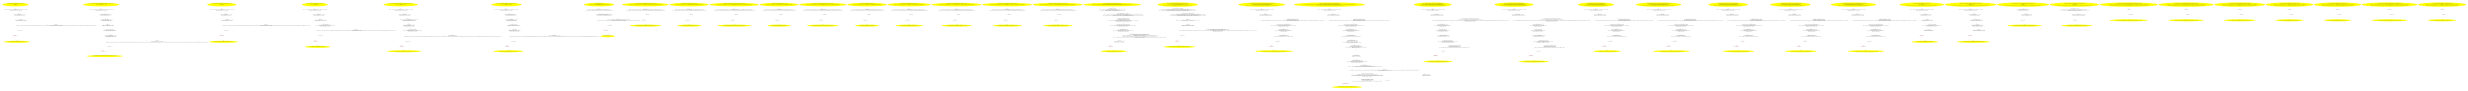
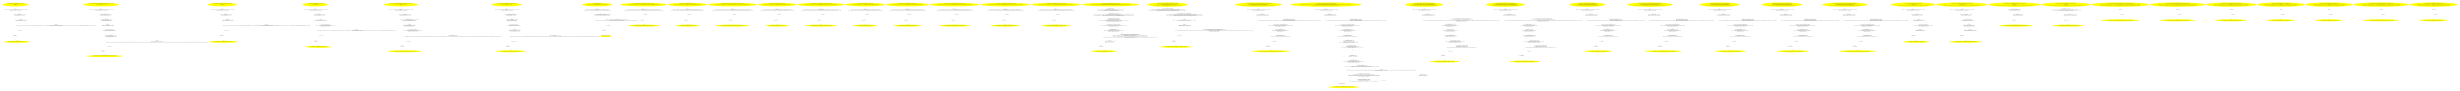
(608, 36) -> (606, 36)
